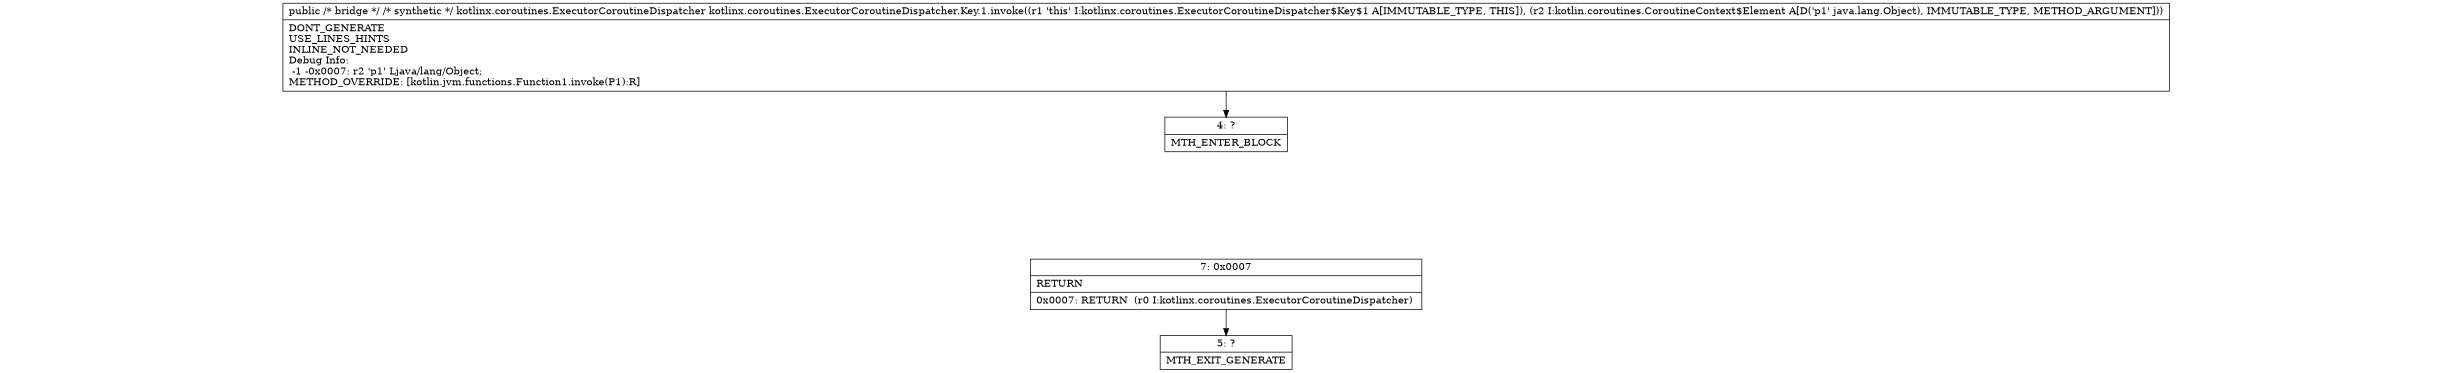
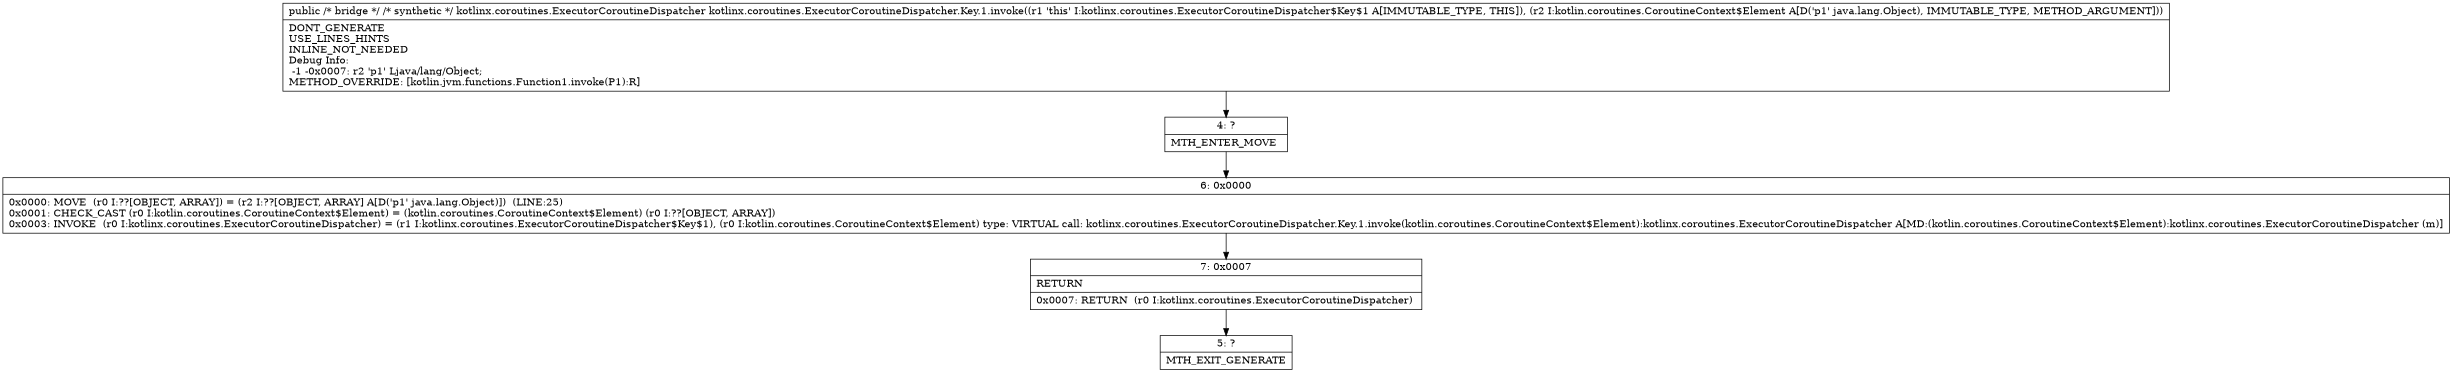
(1226, 143) -> (1224, 143)
none -> (1226, 205)
